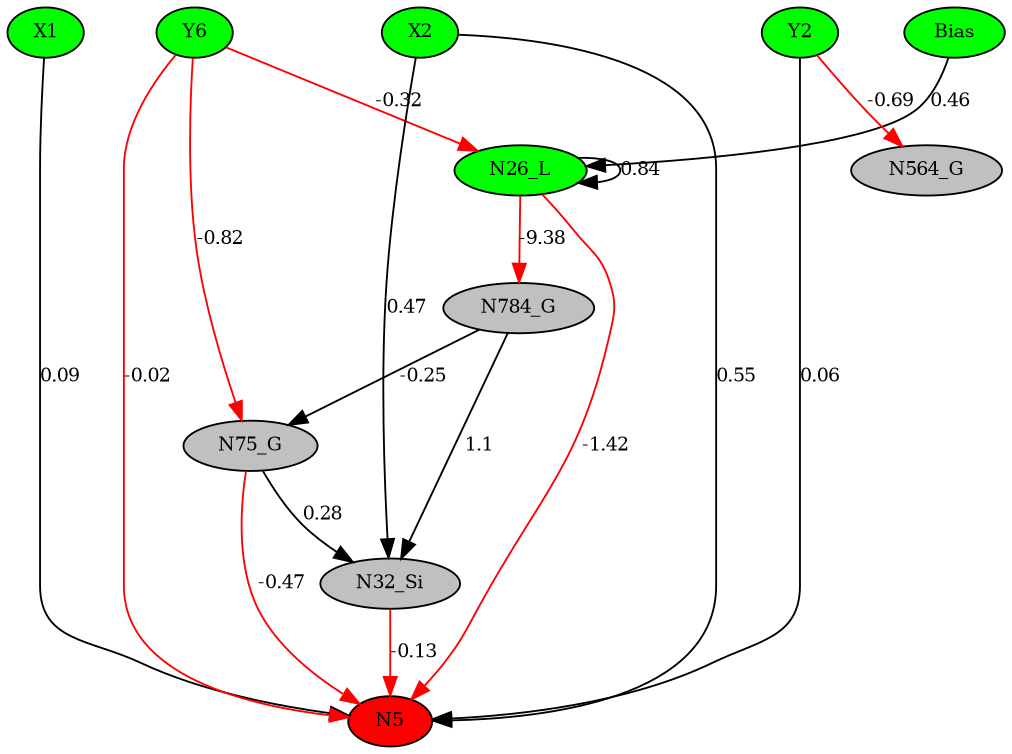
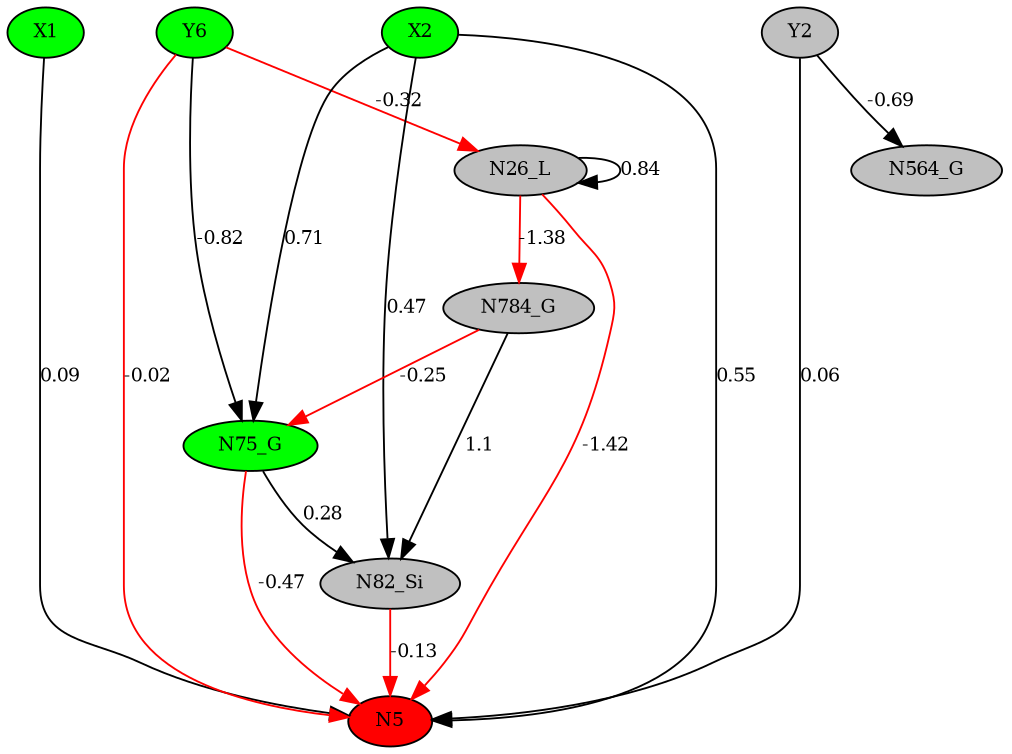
(800, 33) -> (800, 33)
(955, 33) -> none
(852, 95) -> (852, 95)
(521, 170) -> (521, 170)
none -> (290, 208)
(195, 233) -> (195, 233)
(542, 239) -> (542, 239)
(397, 371) -> (397, 371)
(251, 446) -> (251, 446)
(390, 584) -> (390, 584)
